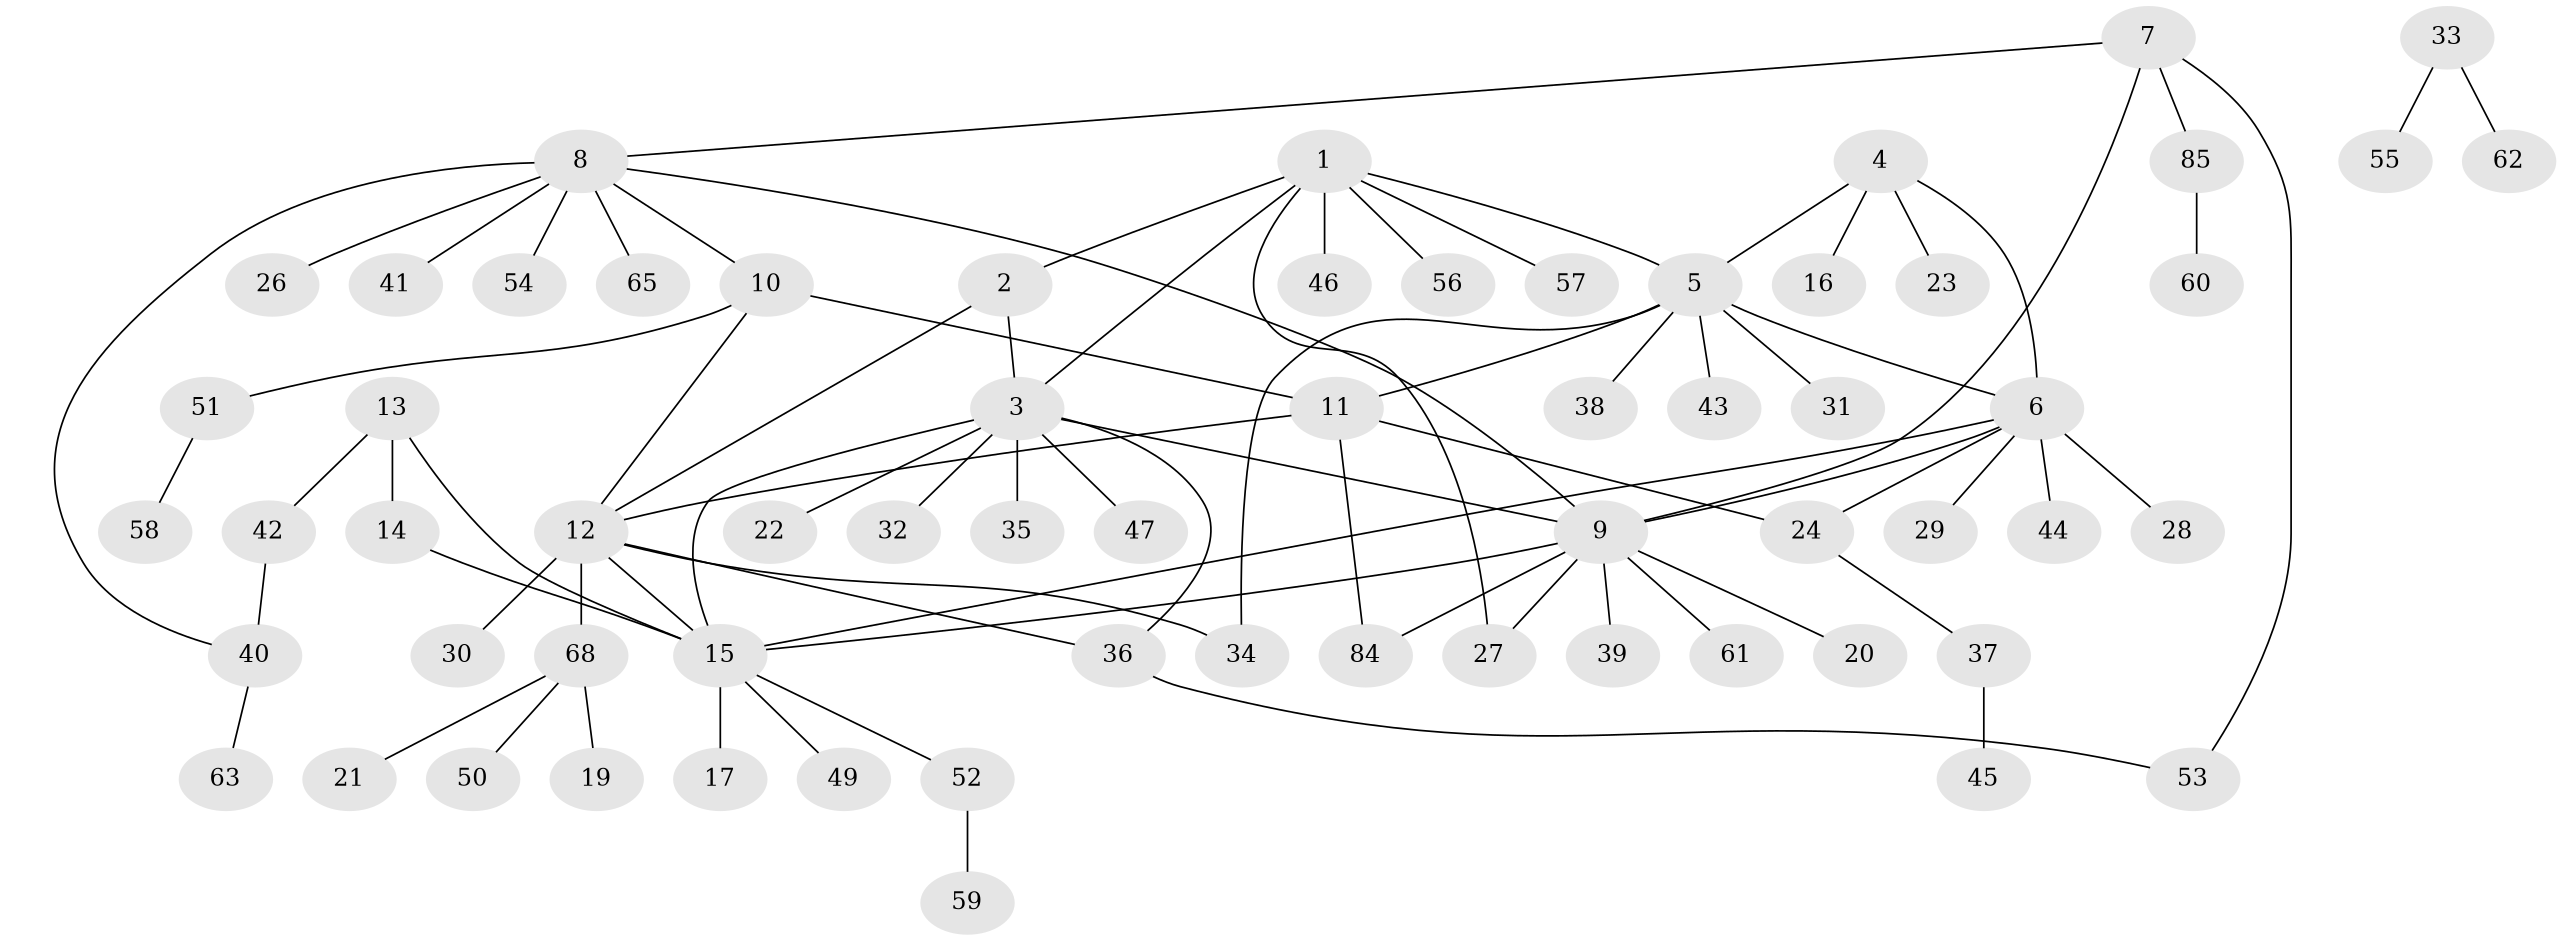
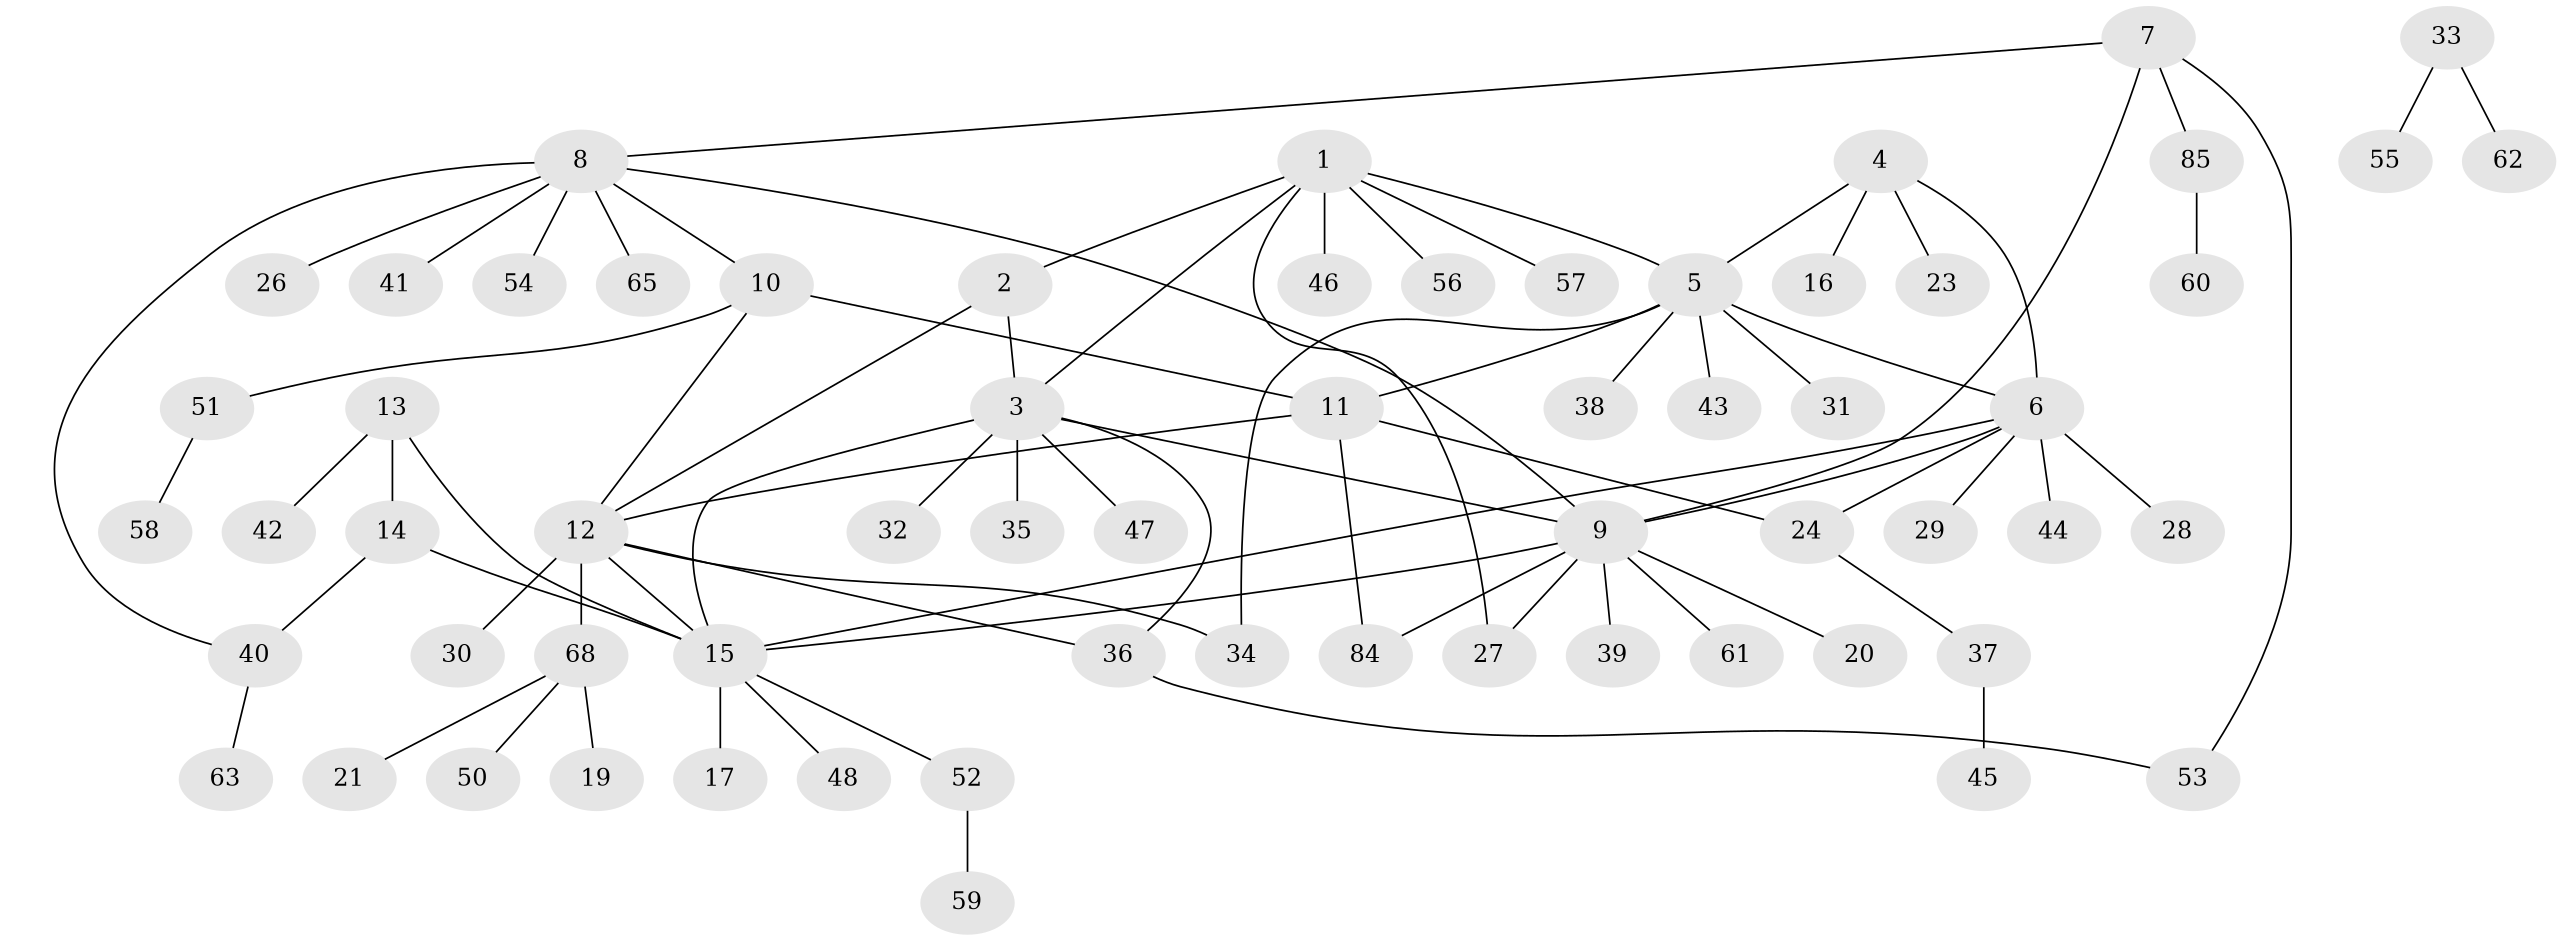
(770, 532) -> none
(262, 594) -> (324, 594)
(844, 779) -> (844, 779)
